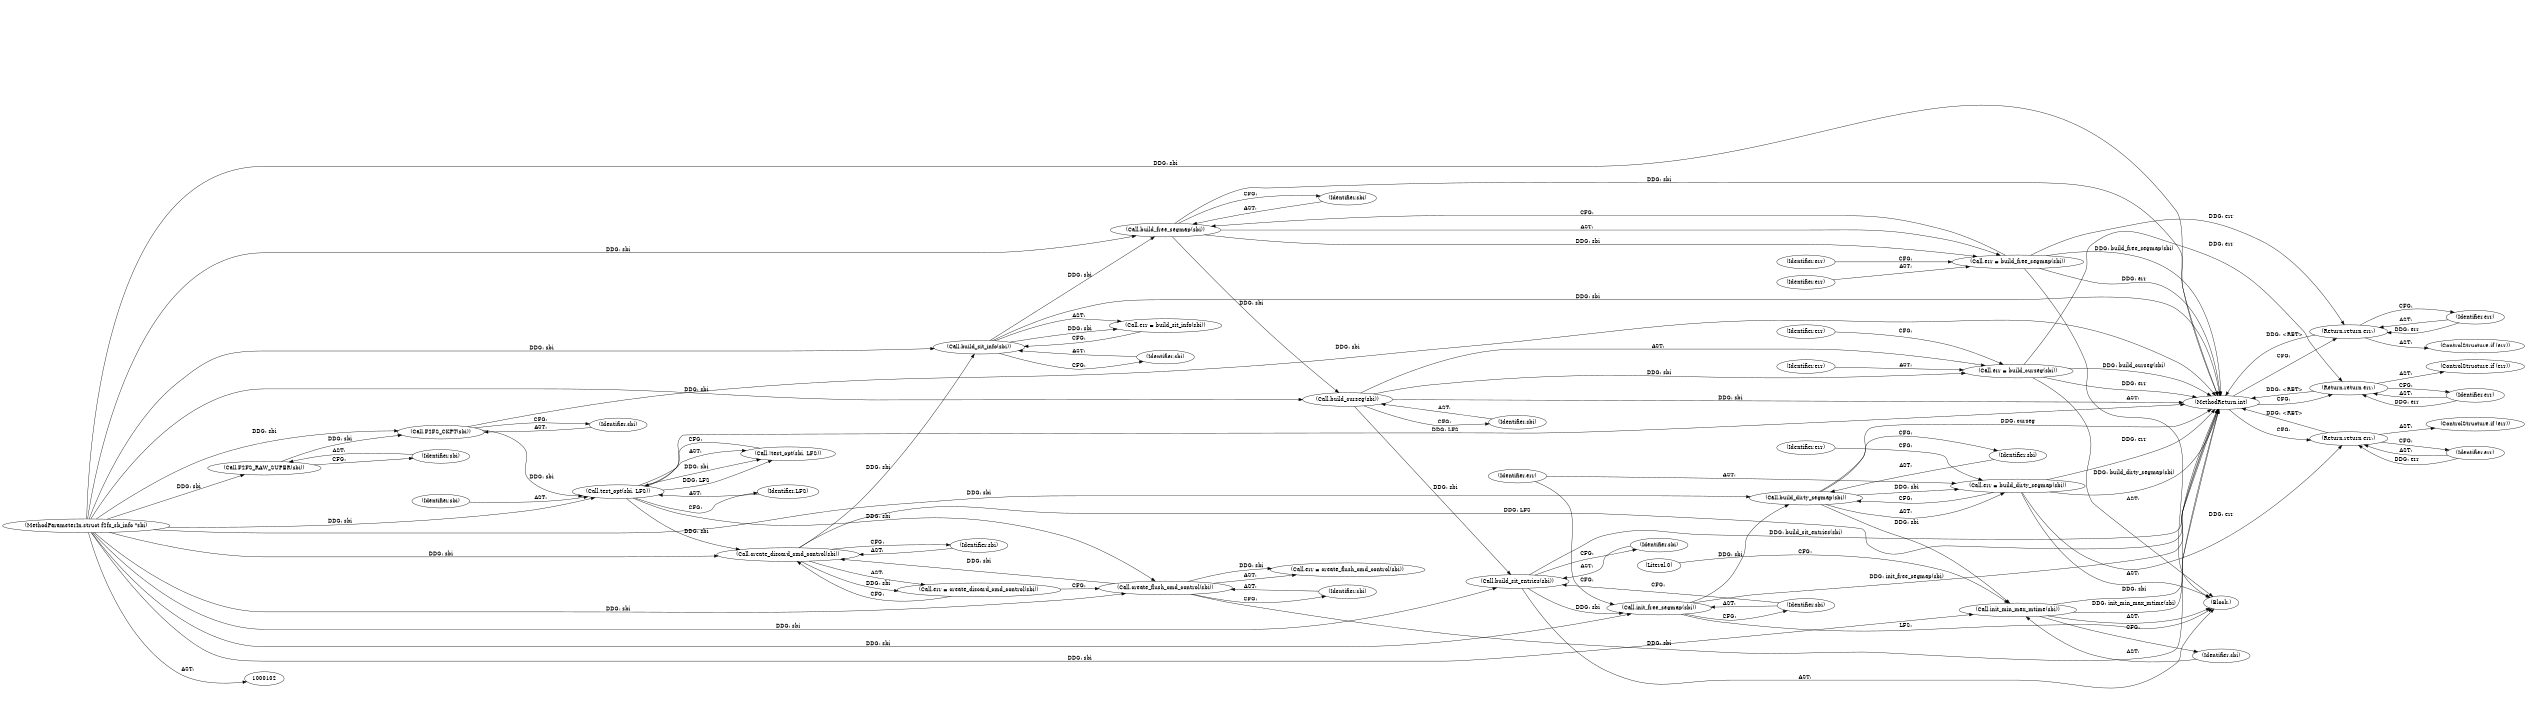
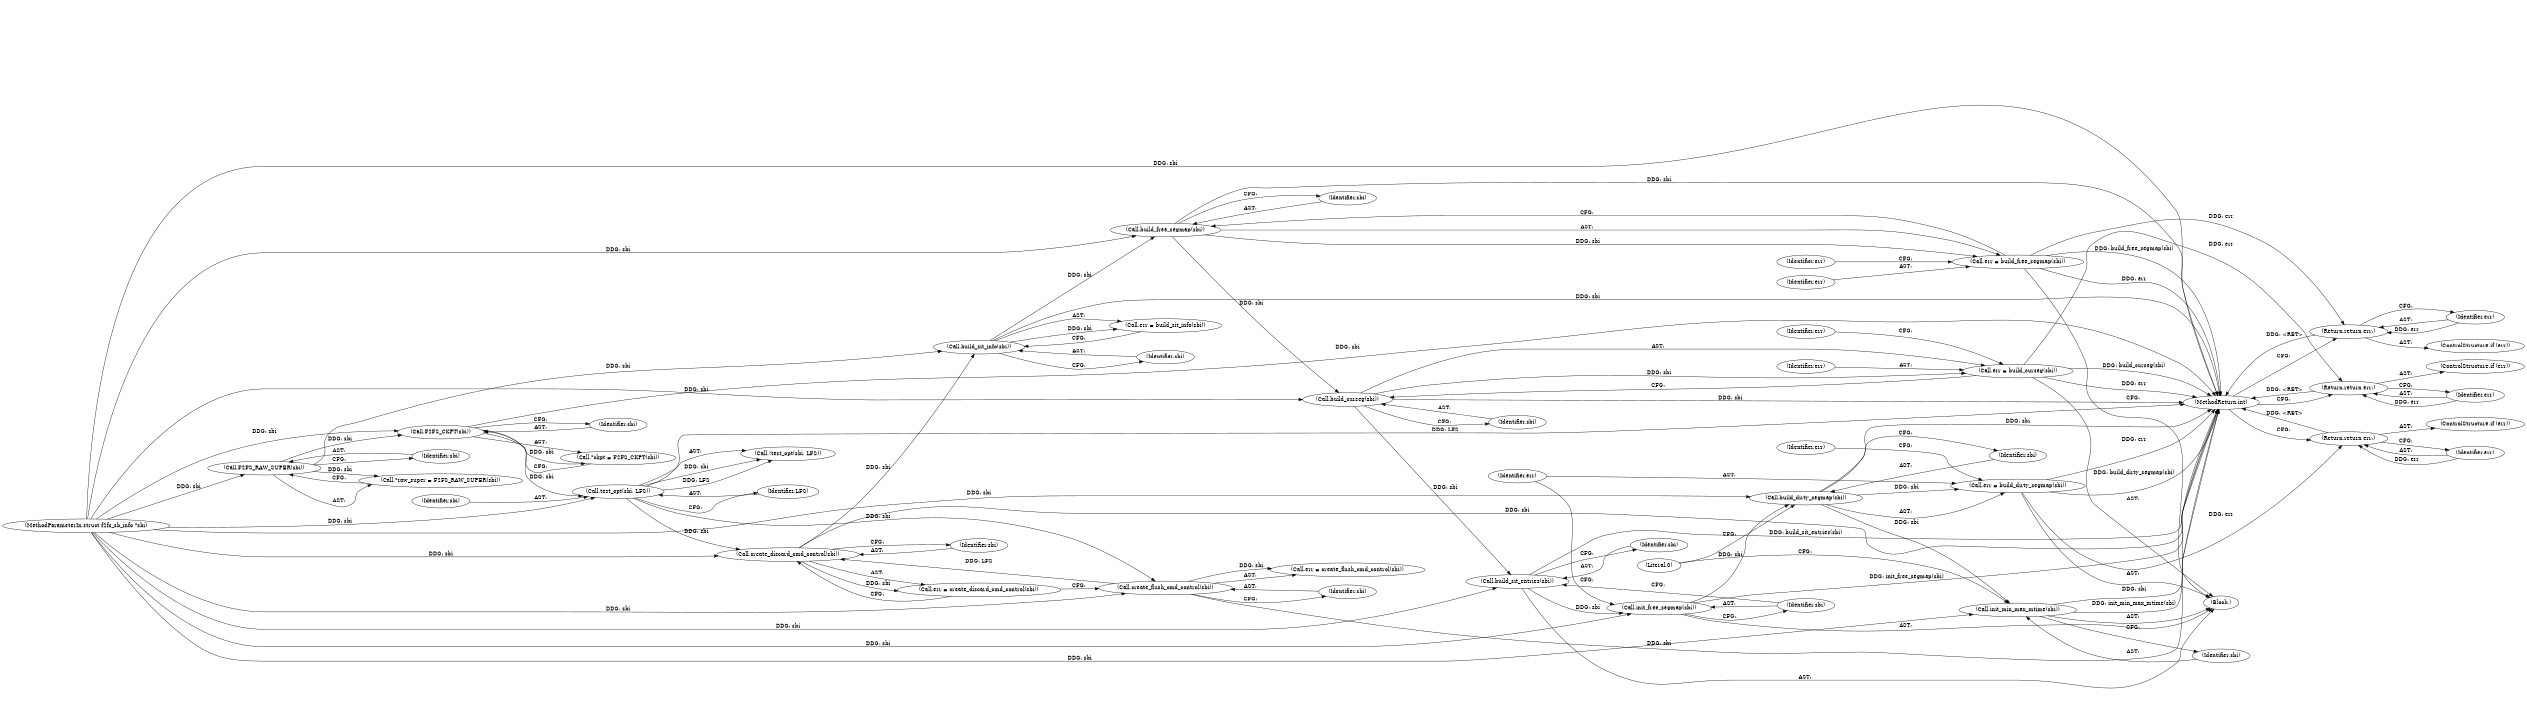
(468, 351) -> (611, 373)
none -> (1685, 389)
(2134, 398) -> (2134, 398)
(2018, 421) -> (2018, 421)
(694, 444) -> none
none -> (618, 458)
none -> (441, 481)
(1928, 503) -> (1738, 540)
(1517, 510) -> (1517, 510)
(979, 561) -> (979, 561)
(1907, 626) -> (1907, 626)
(264, 679) -> none
